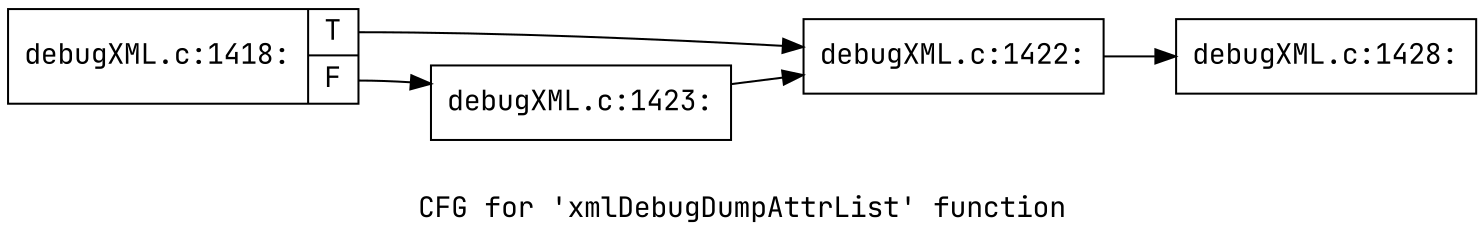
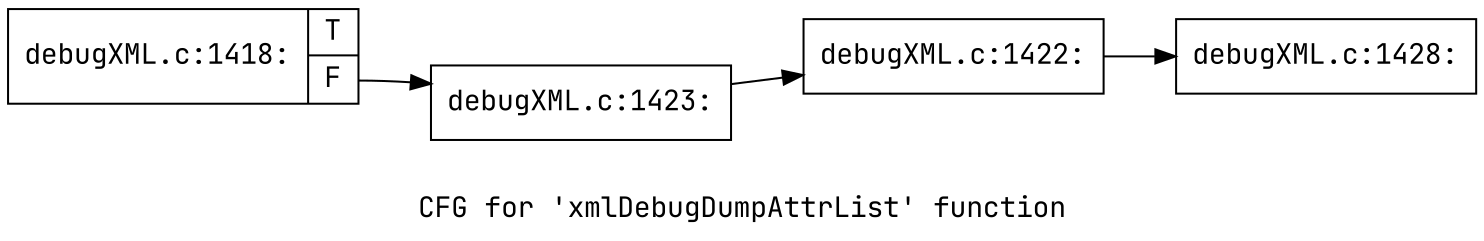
(571, 36) -> none
